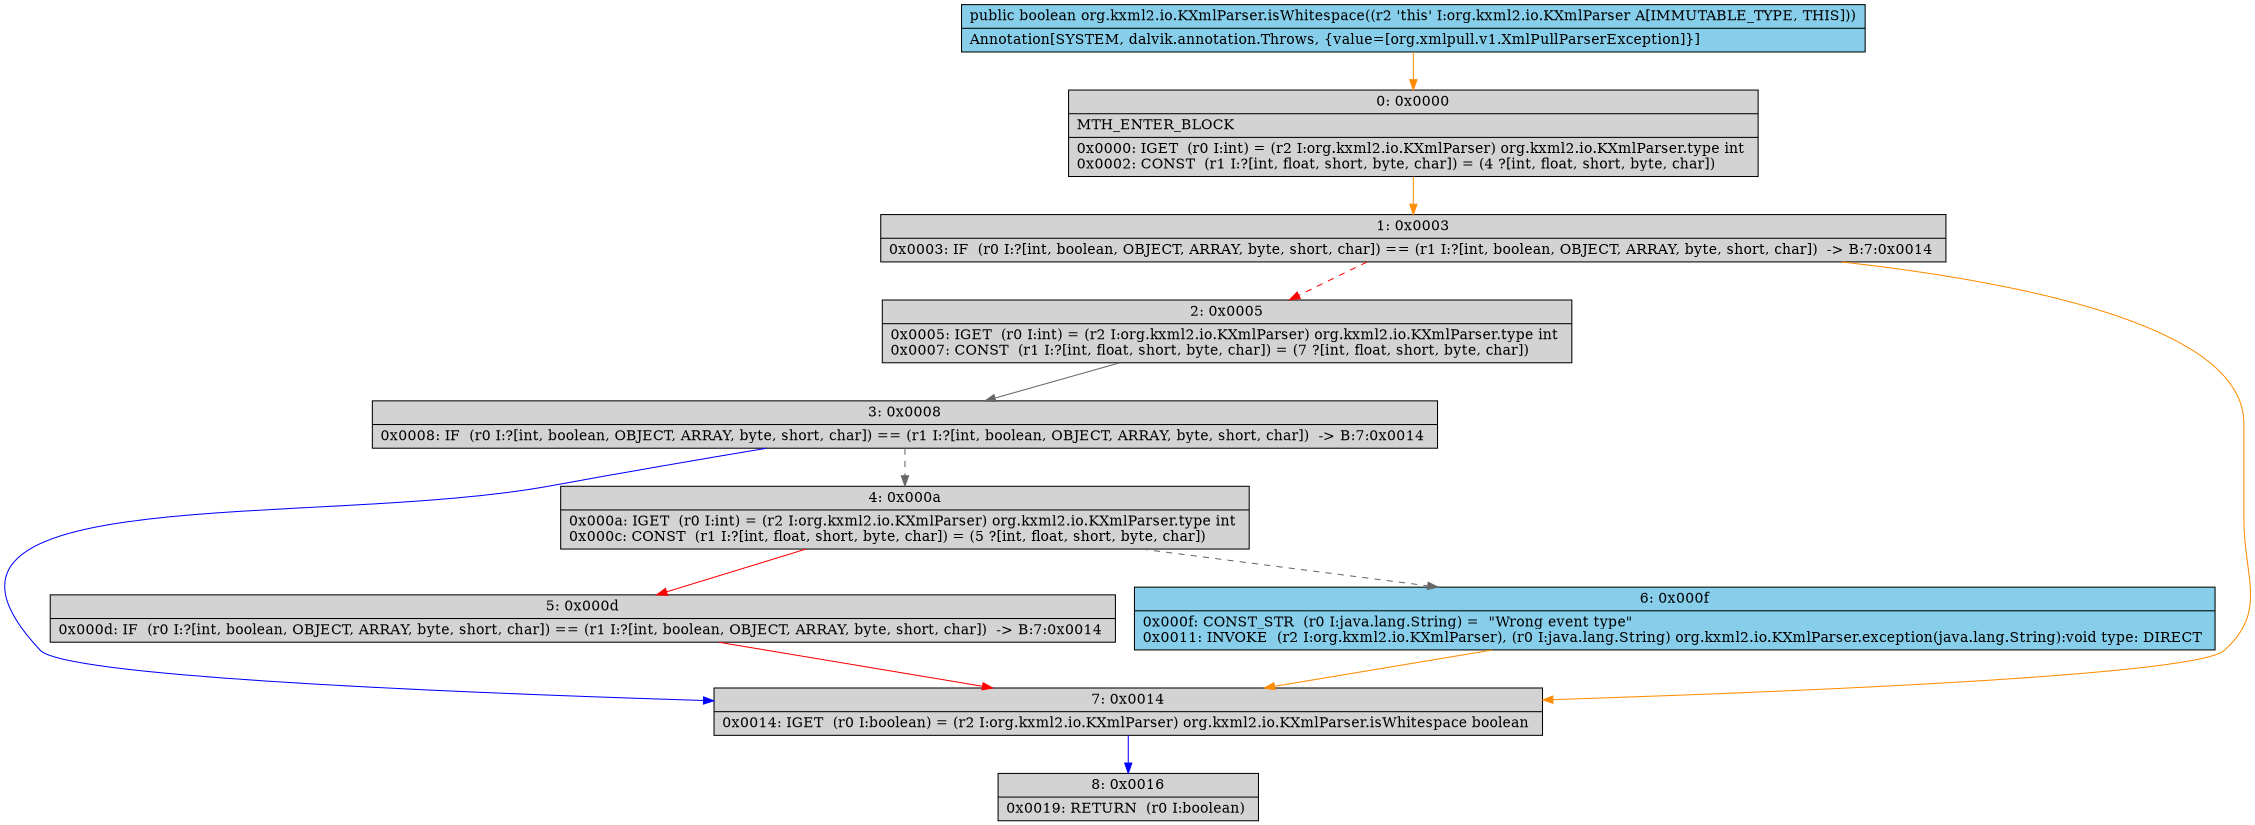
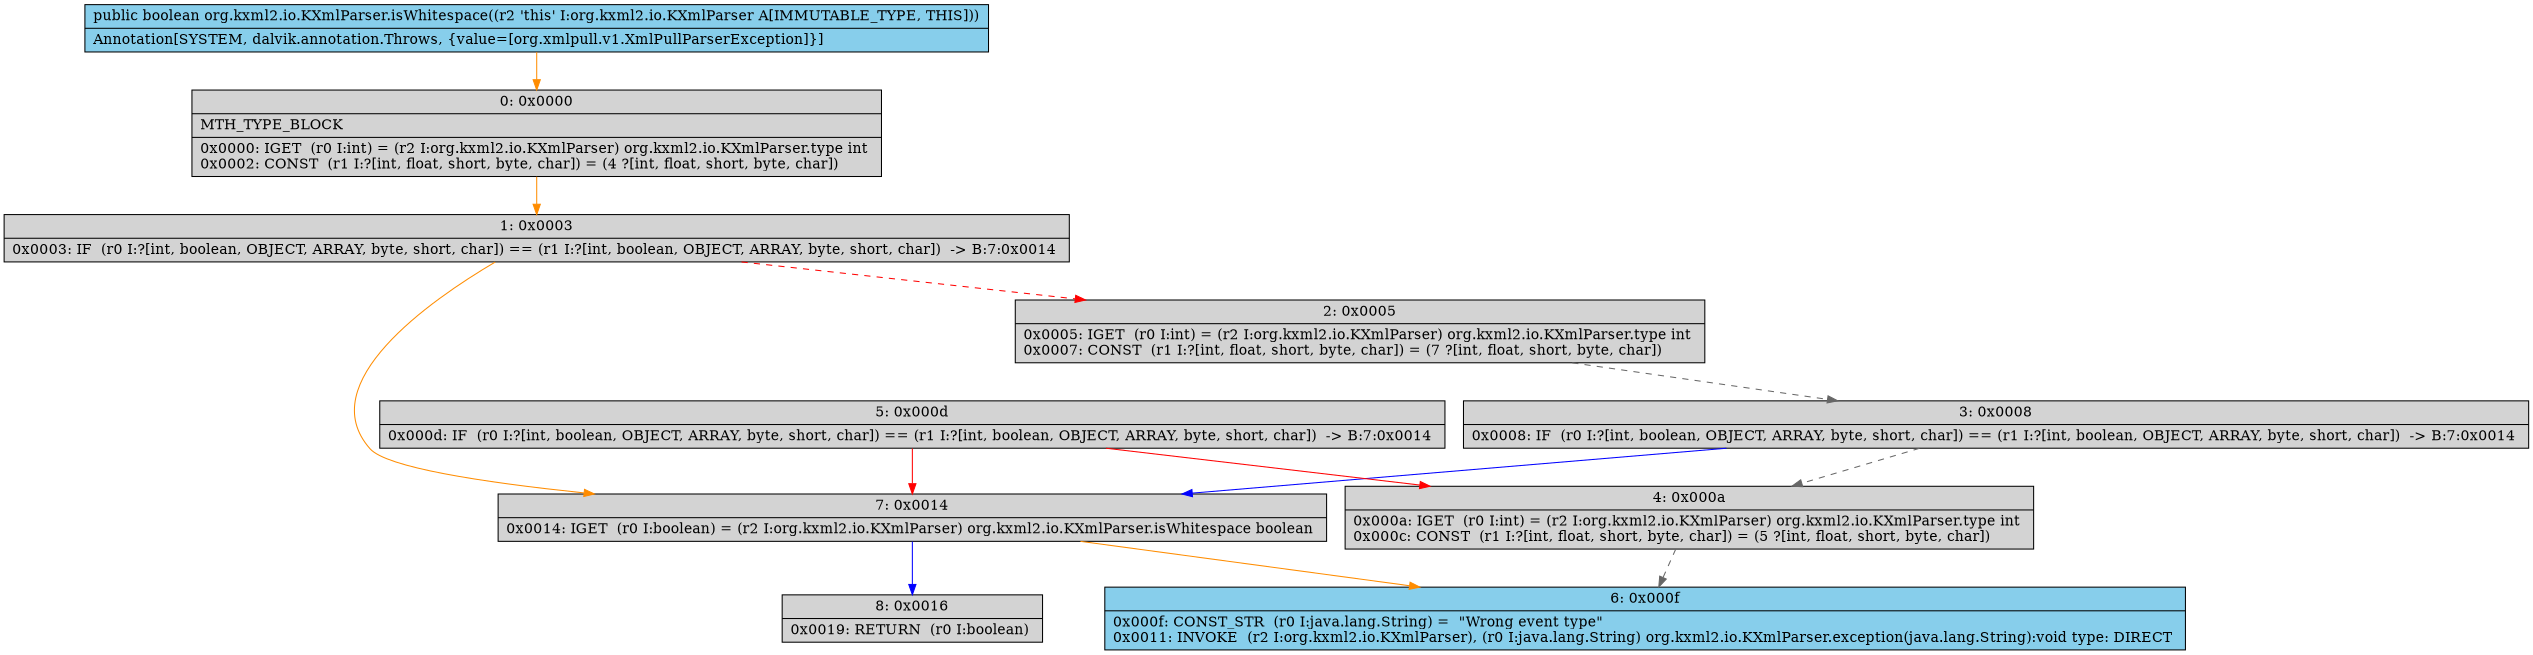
(1156, 125) -> (272, 125)
(1057, 380) -> (1700, 381)
(736, 570) -> (1263, 467)
(1383, 668) -> (1245, 564)
